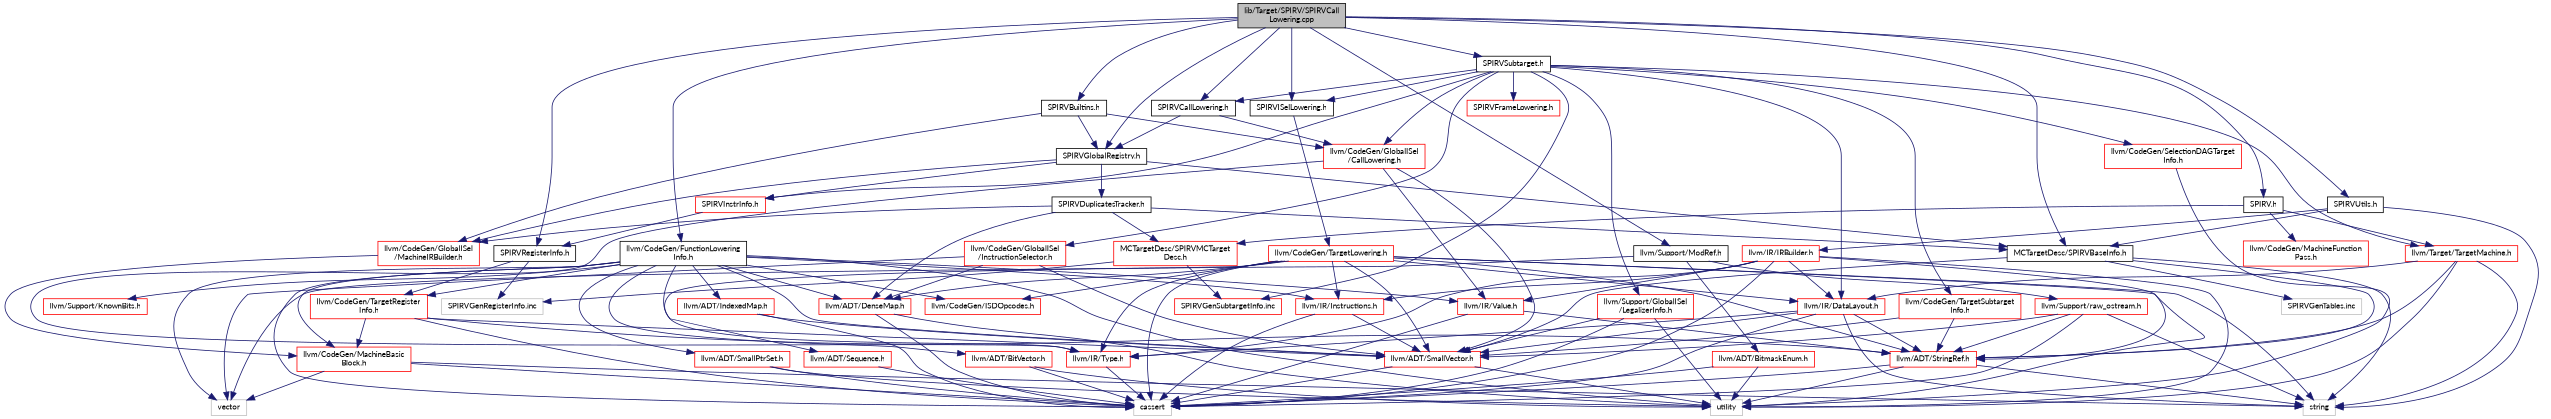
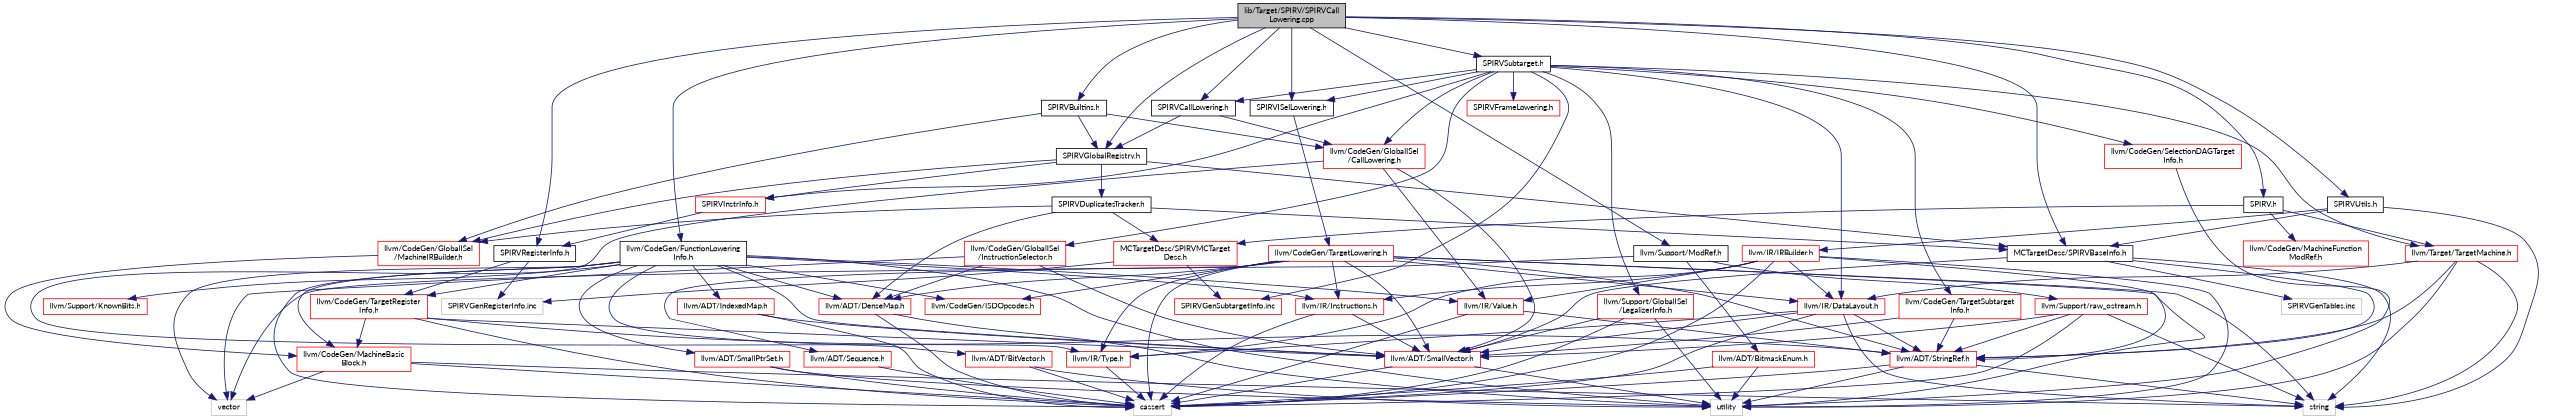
(2306, 254) -> (2306, 254)
(840, 341) -> none
